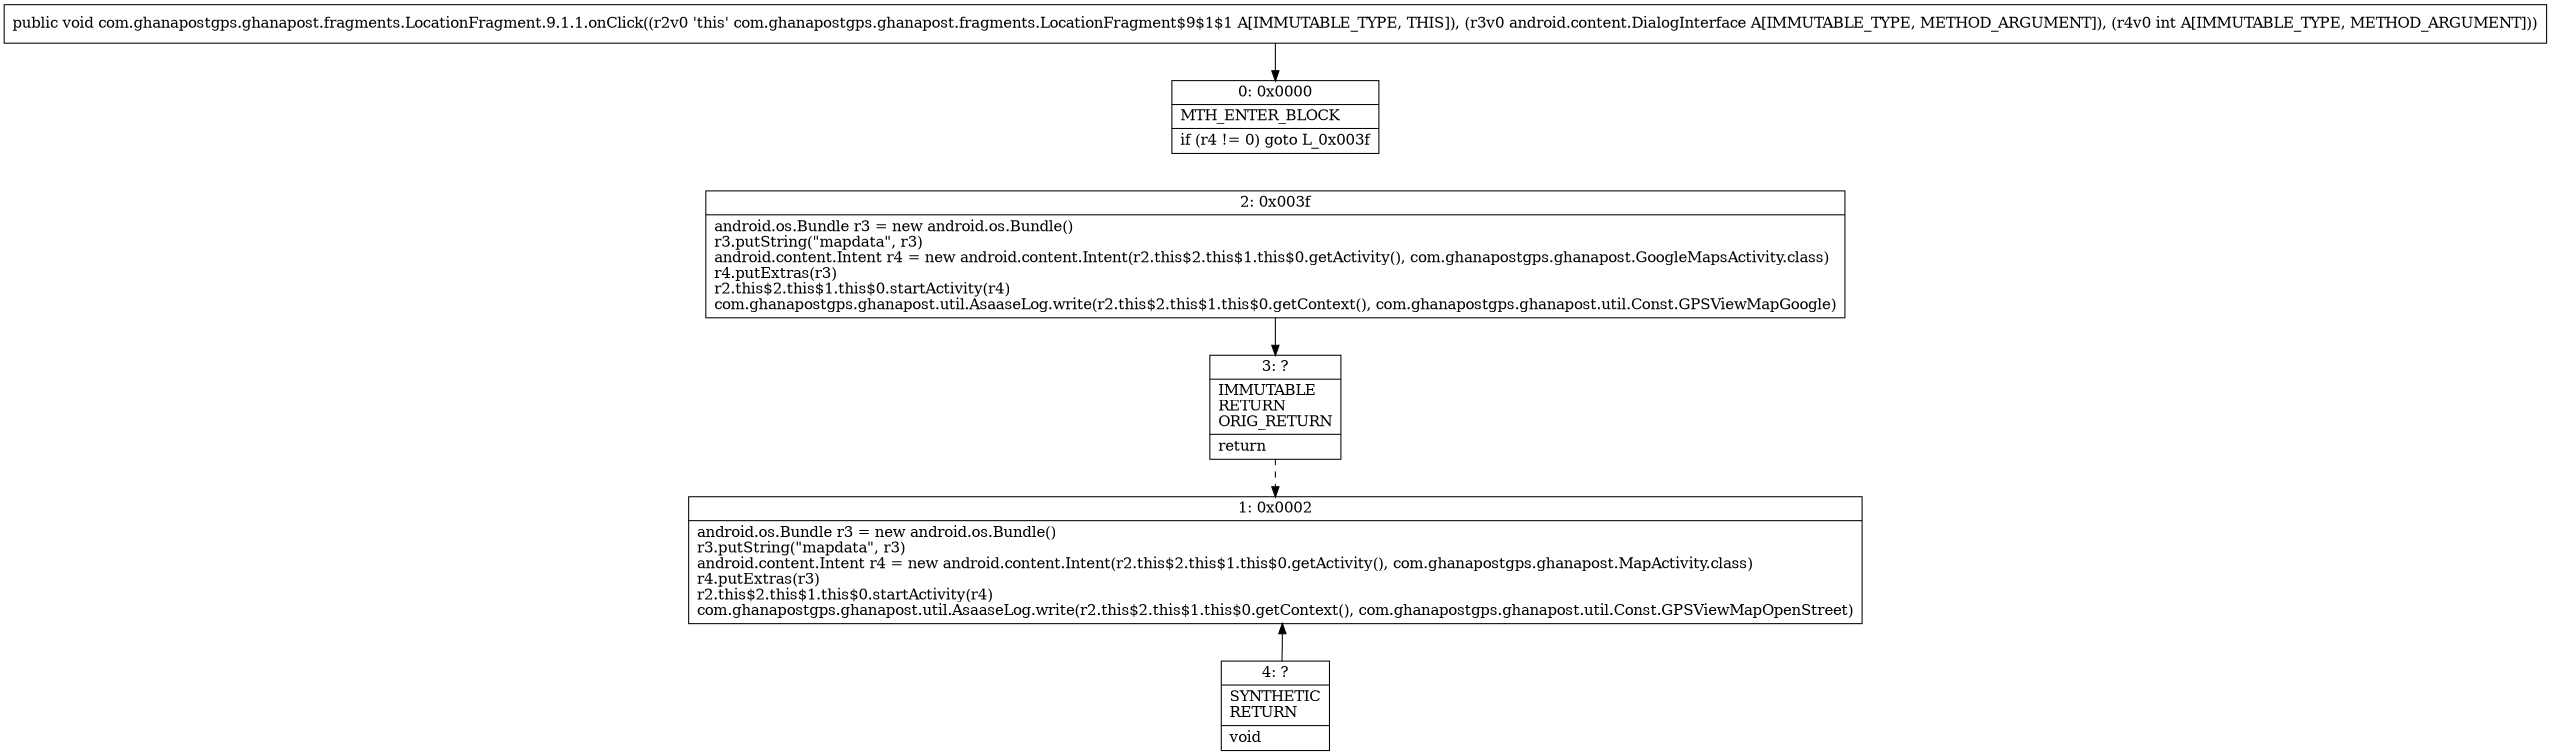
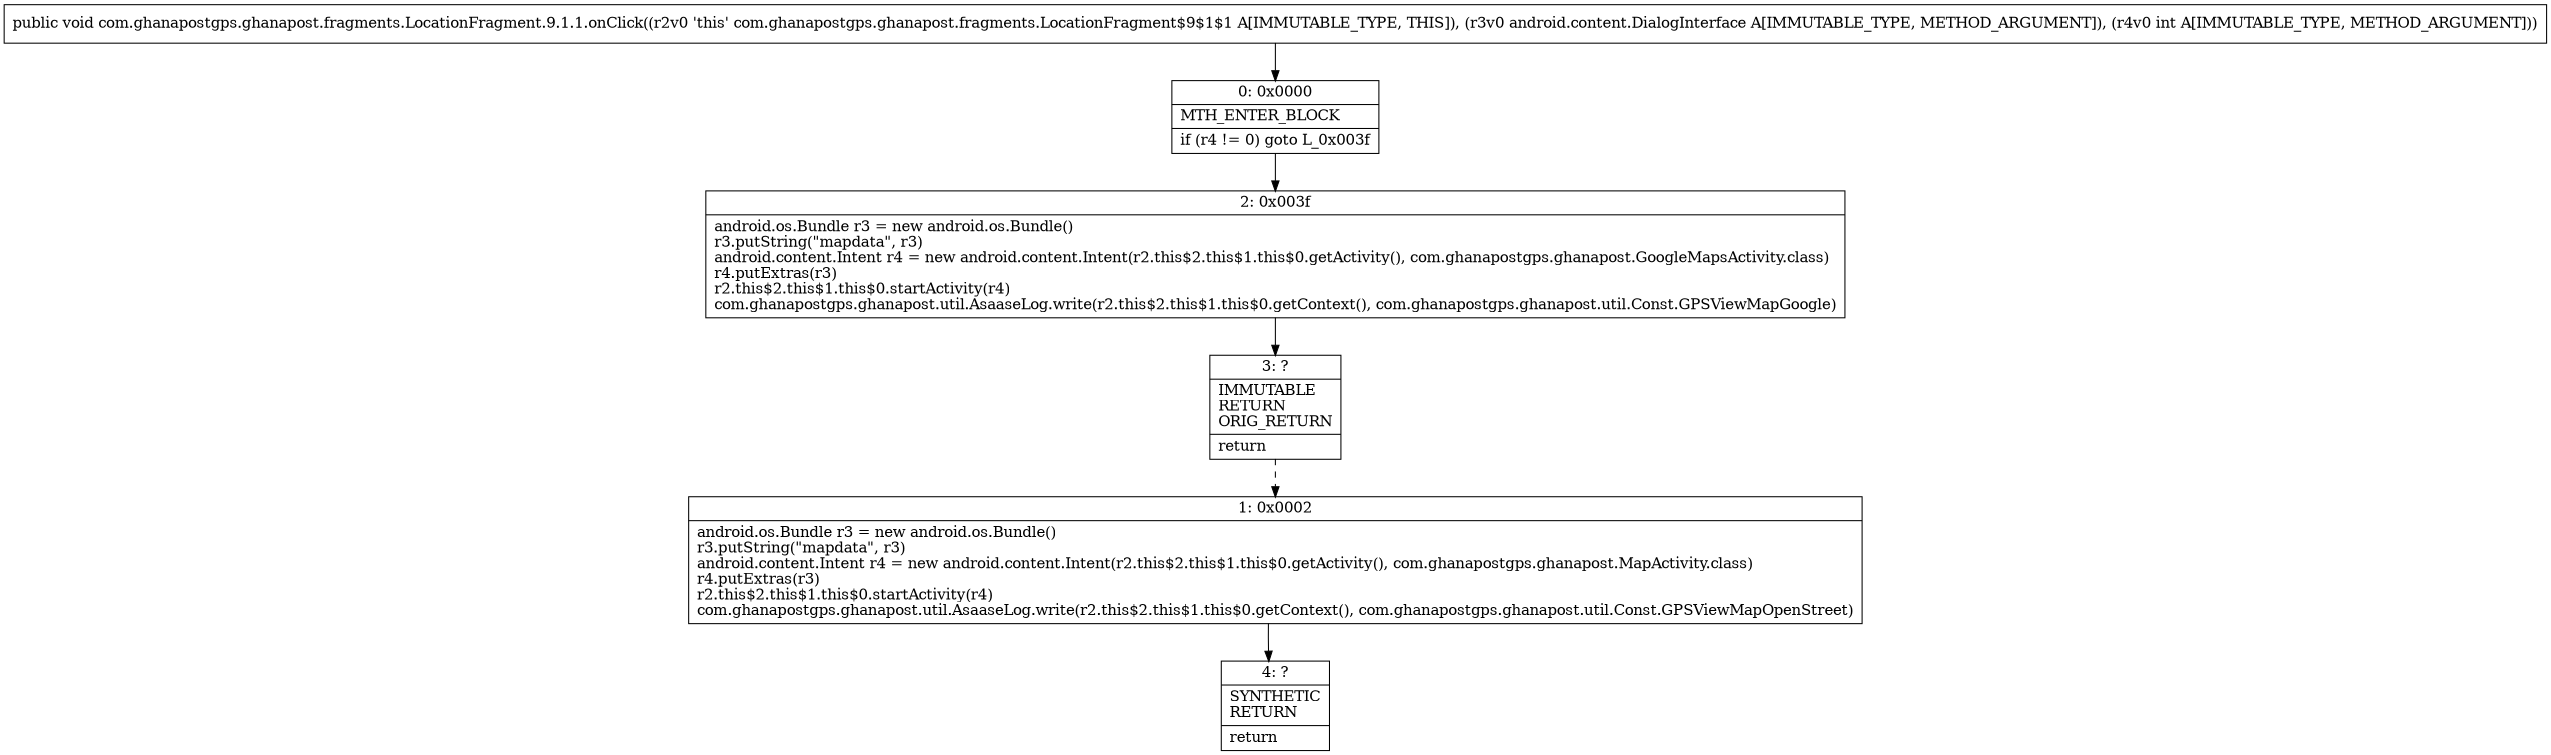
none -> (1275, 167)
(1282, 648) -> (1268, 637)
(1246, 738) -> (1254, 738)
